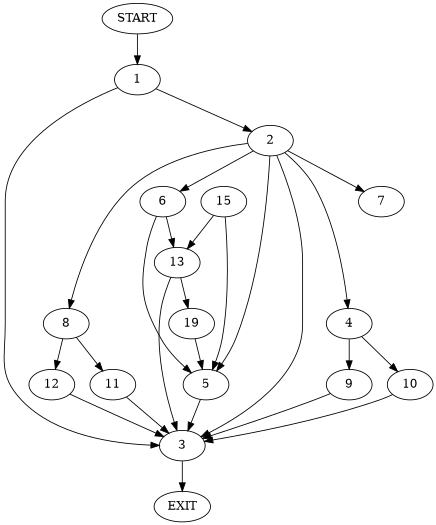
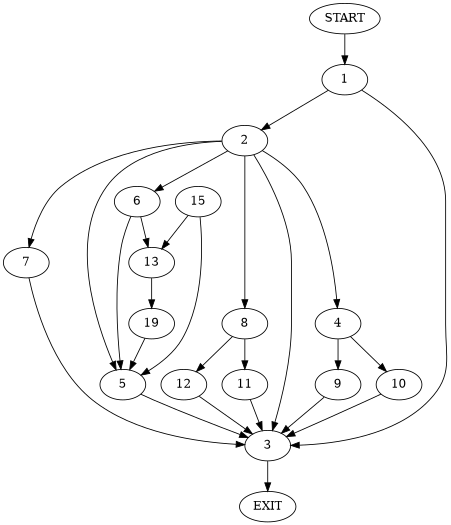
(160, 350) -> (98, 403)
